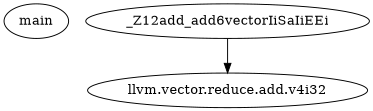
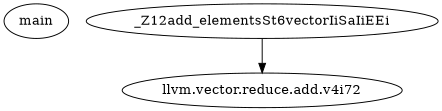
(228, 21) -> (262, 21)
(228, 90) -> (262, 90)
